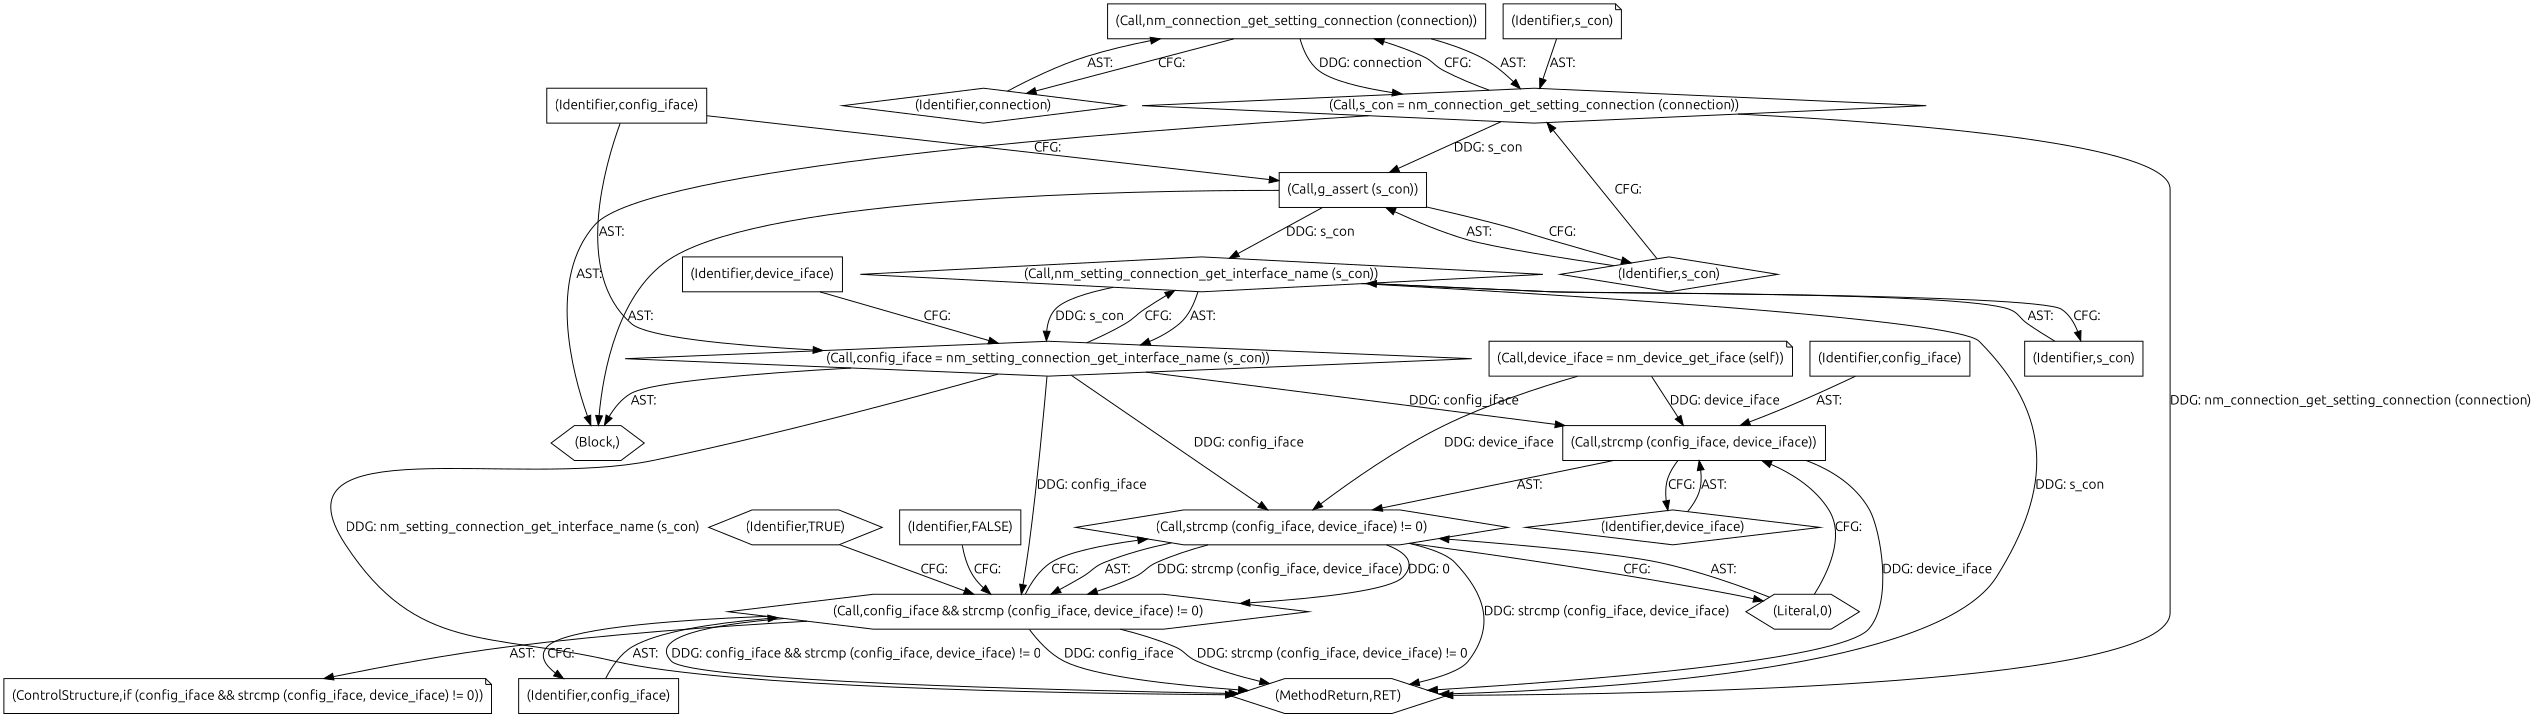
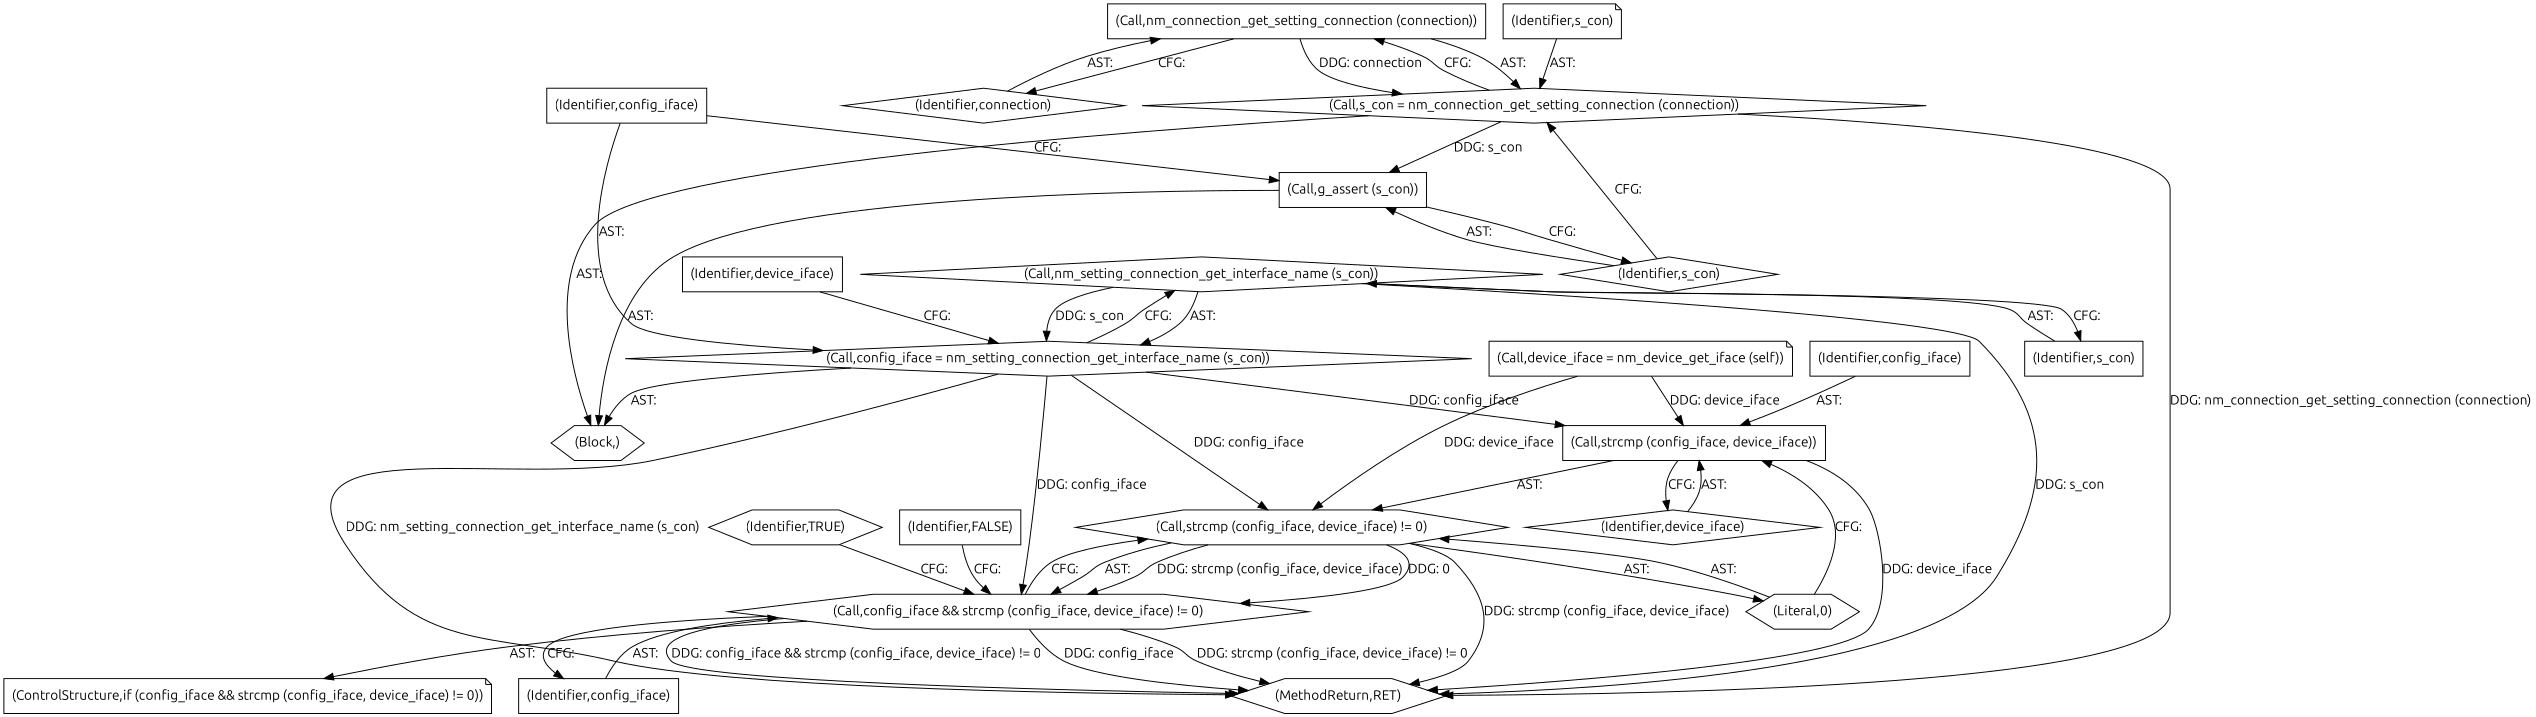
(1280, 231) -> none
(1639, 570) -> (1639, 570)
